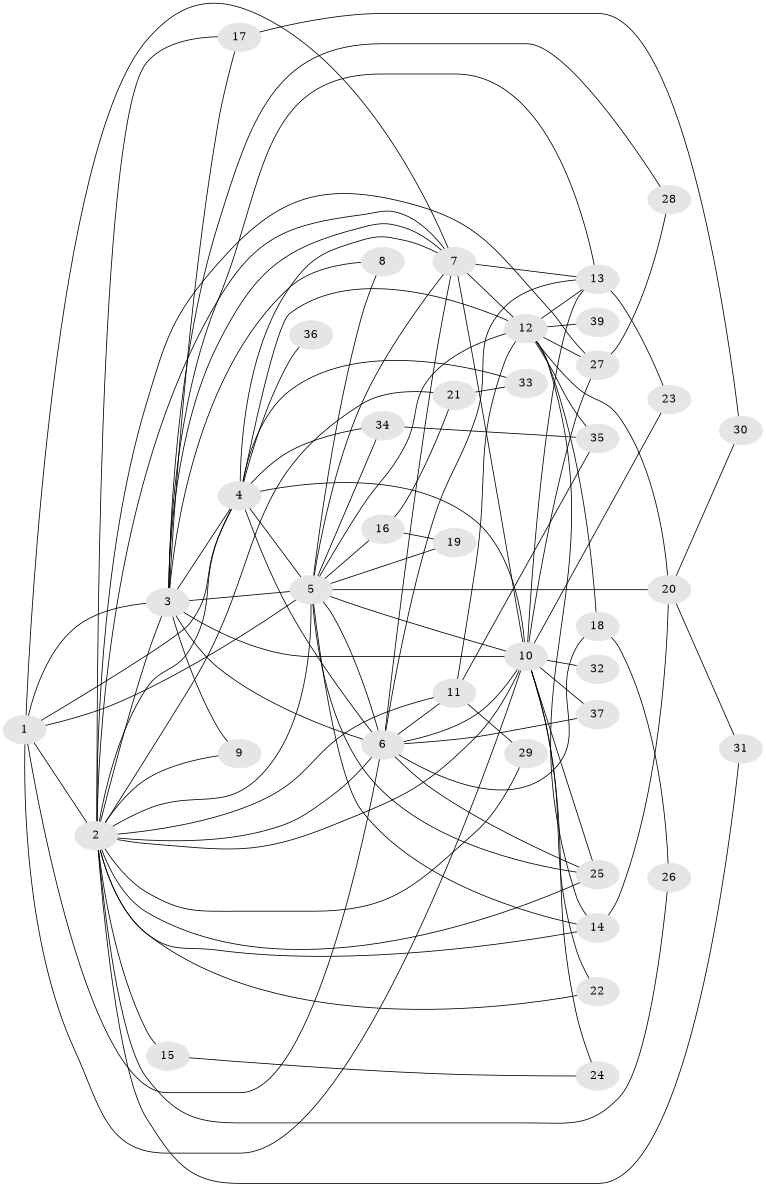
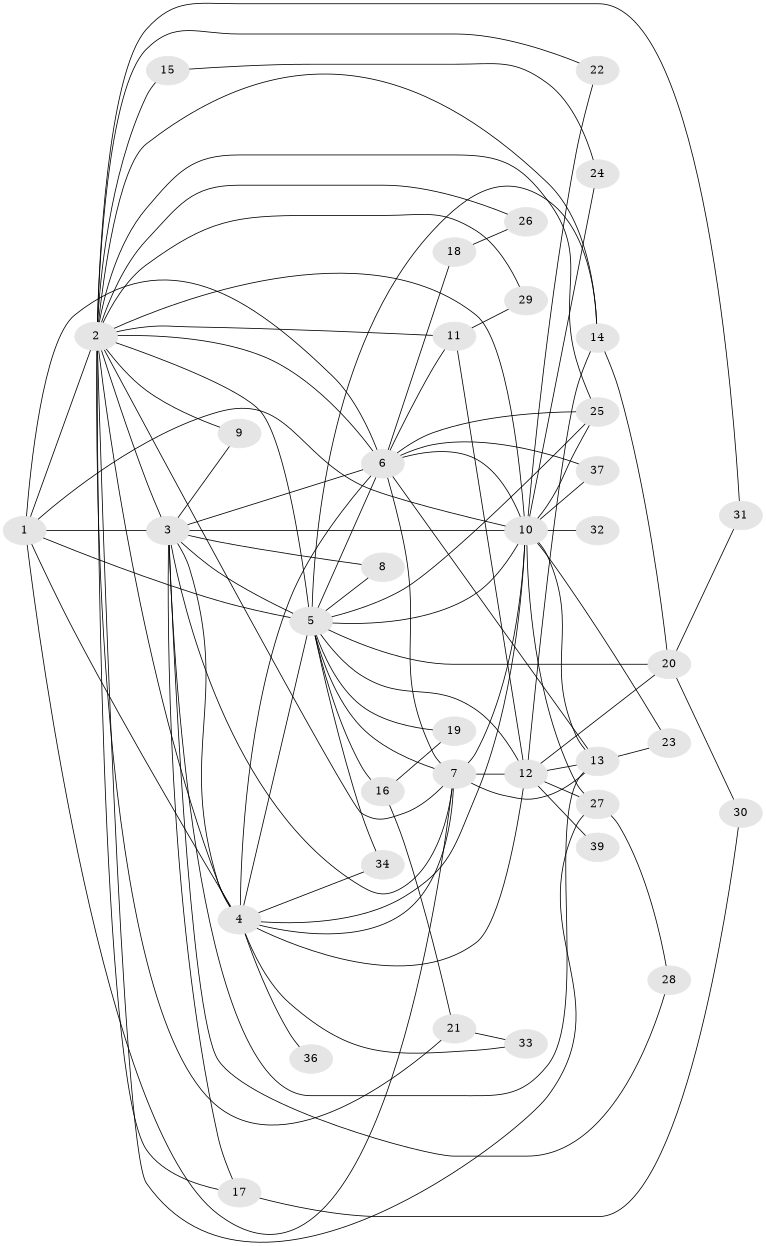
(598, 439) -> none
(579, 480) -> none
